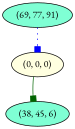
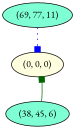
(38, 15) -> (38, 15)
(33, 86) -> (42, 93)
